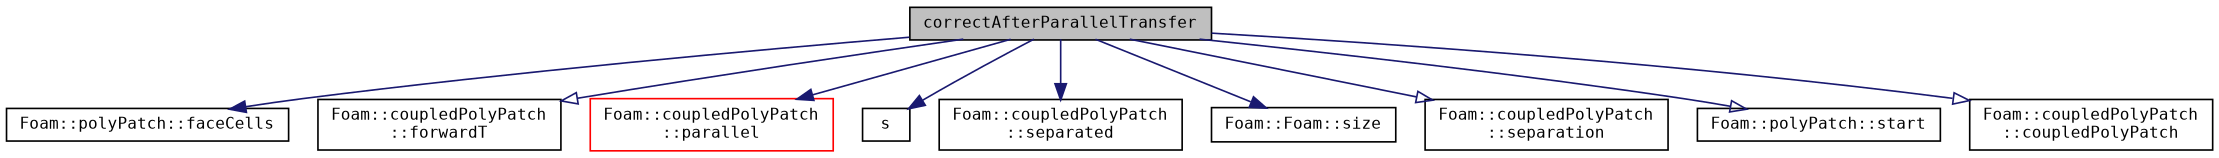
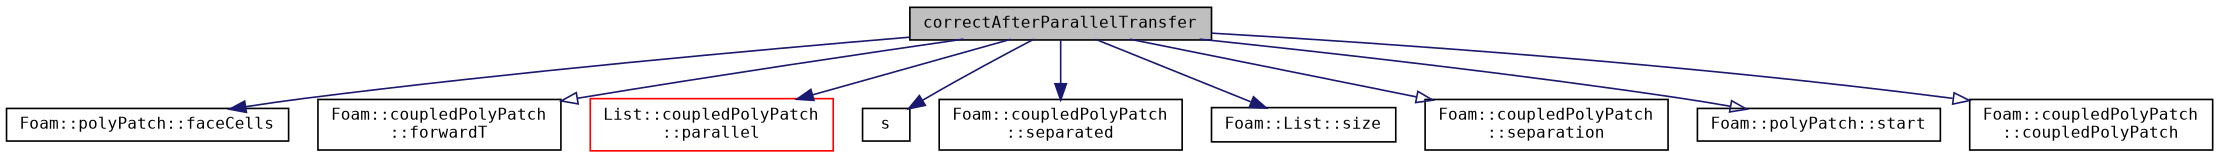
(712, 125) -> (712, 125)
(1304, 125) -> (1304, 125)
